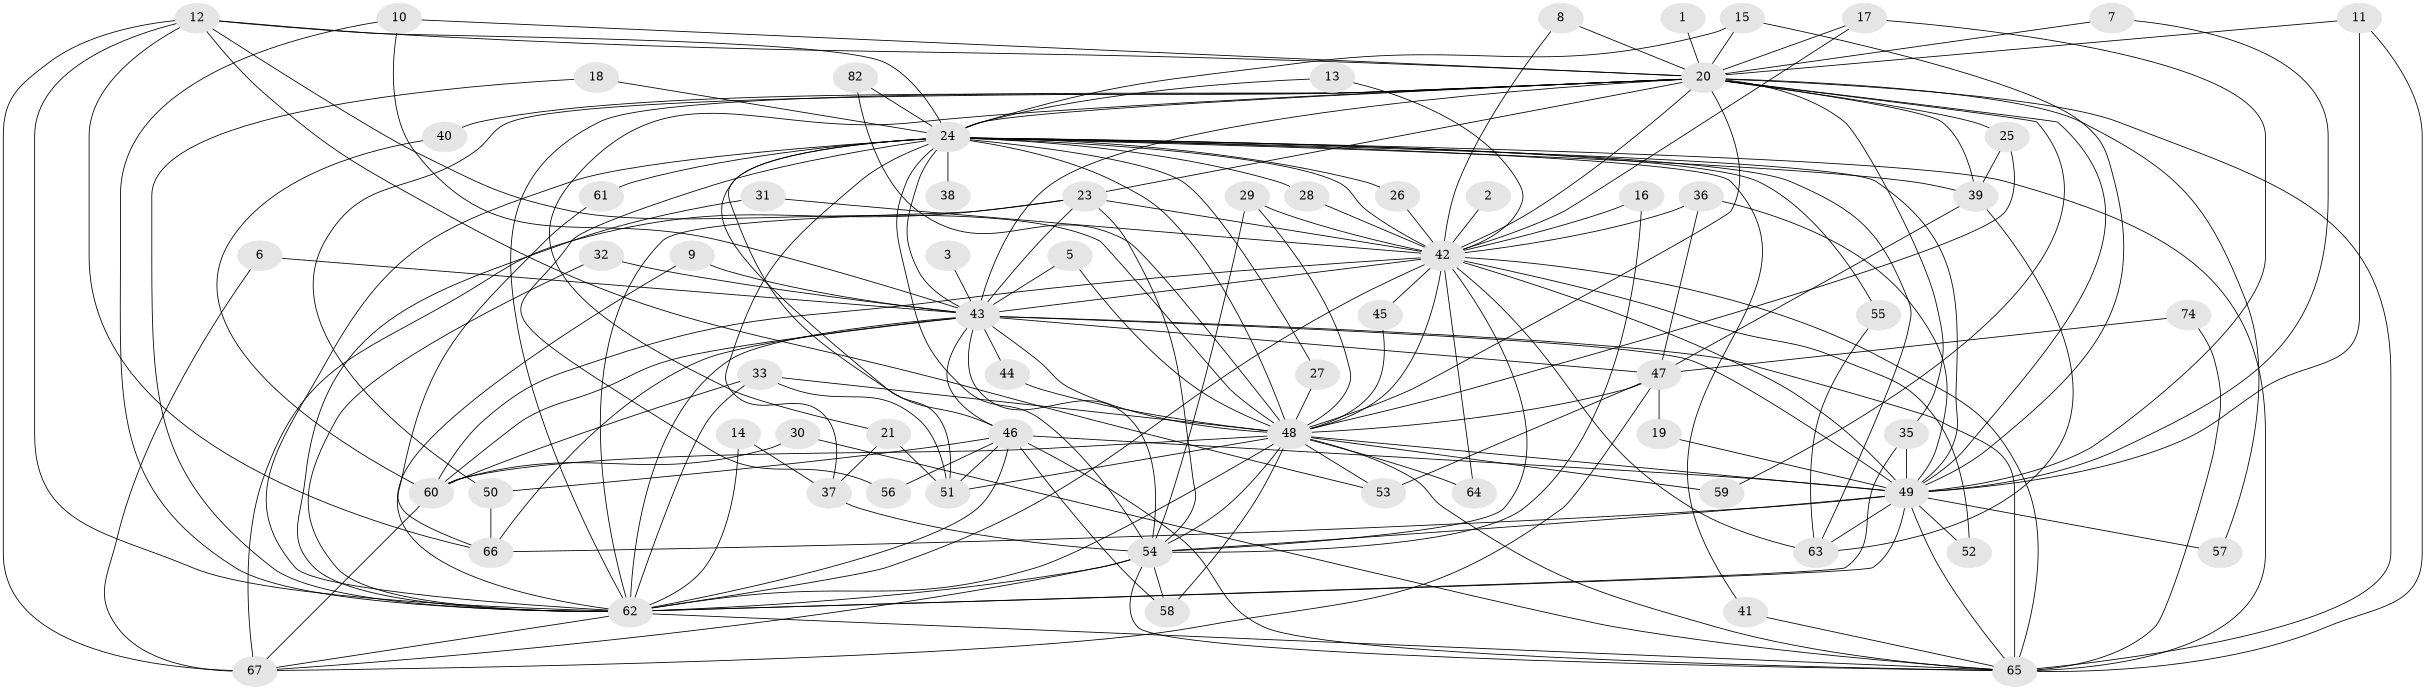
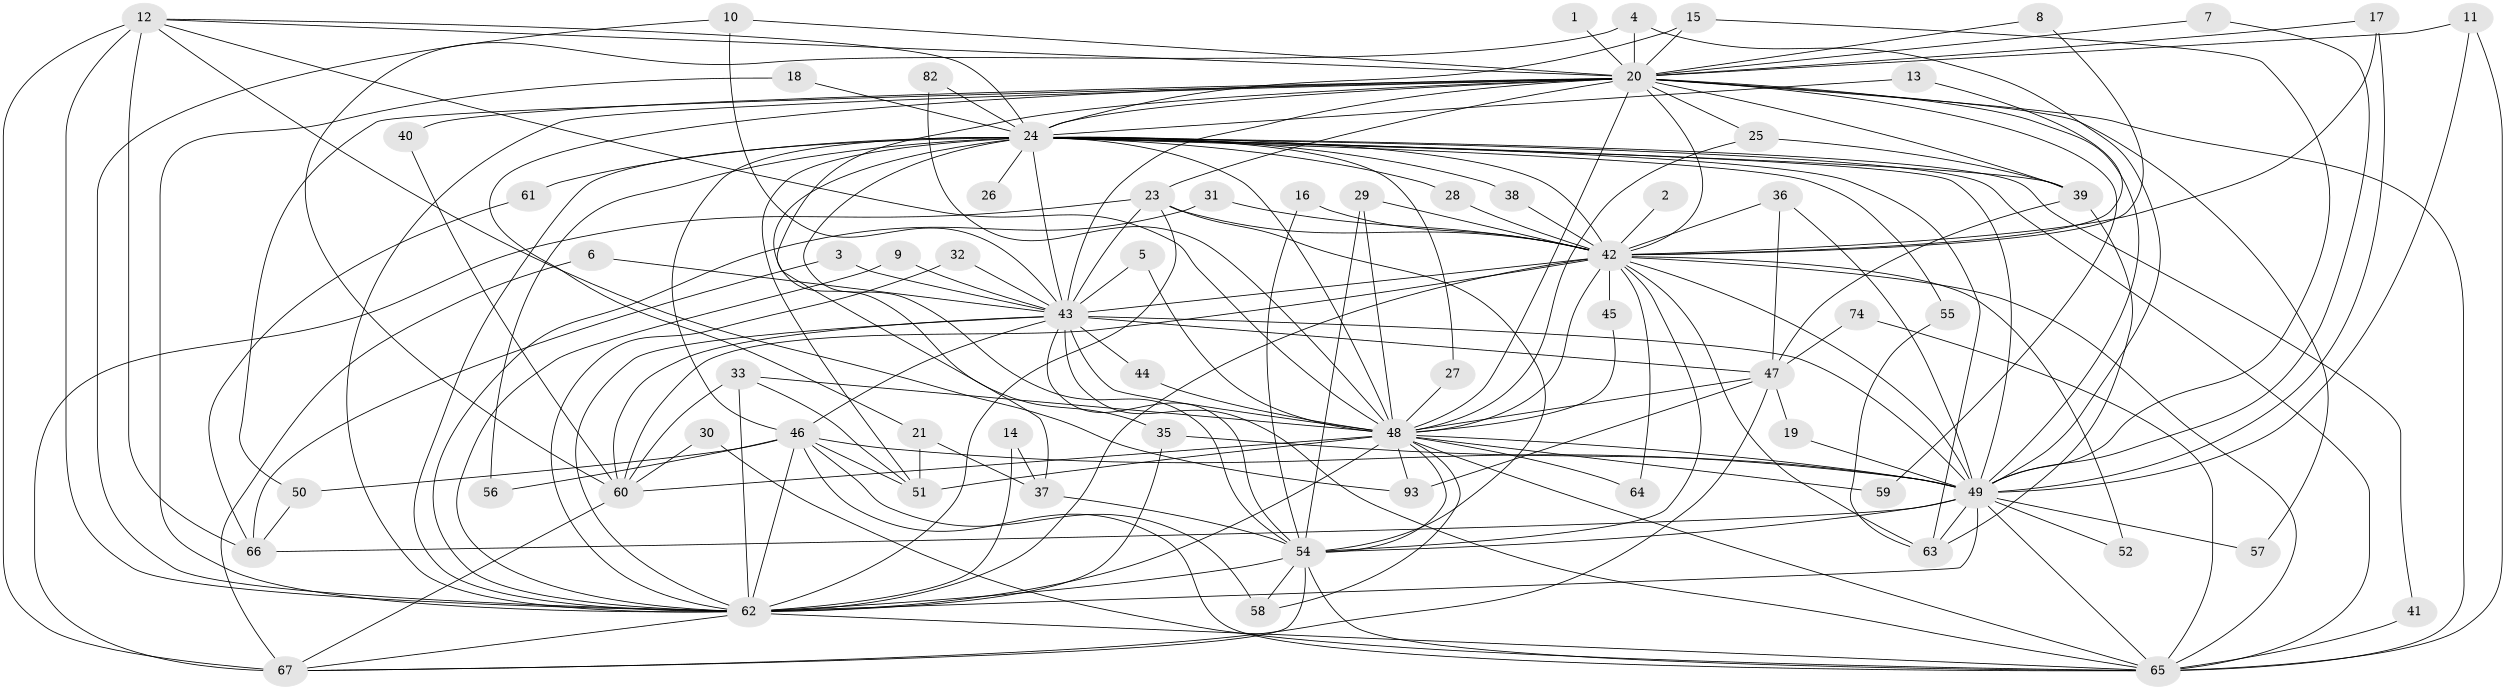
none -> (1634, 18)
(1420, 226) -> (1561, 226)
(695, 364) -> (488, 362)
(1384, 493) -> (1412, 493)
